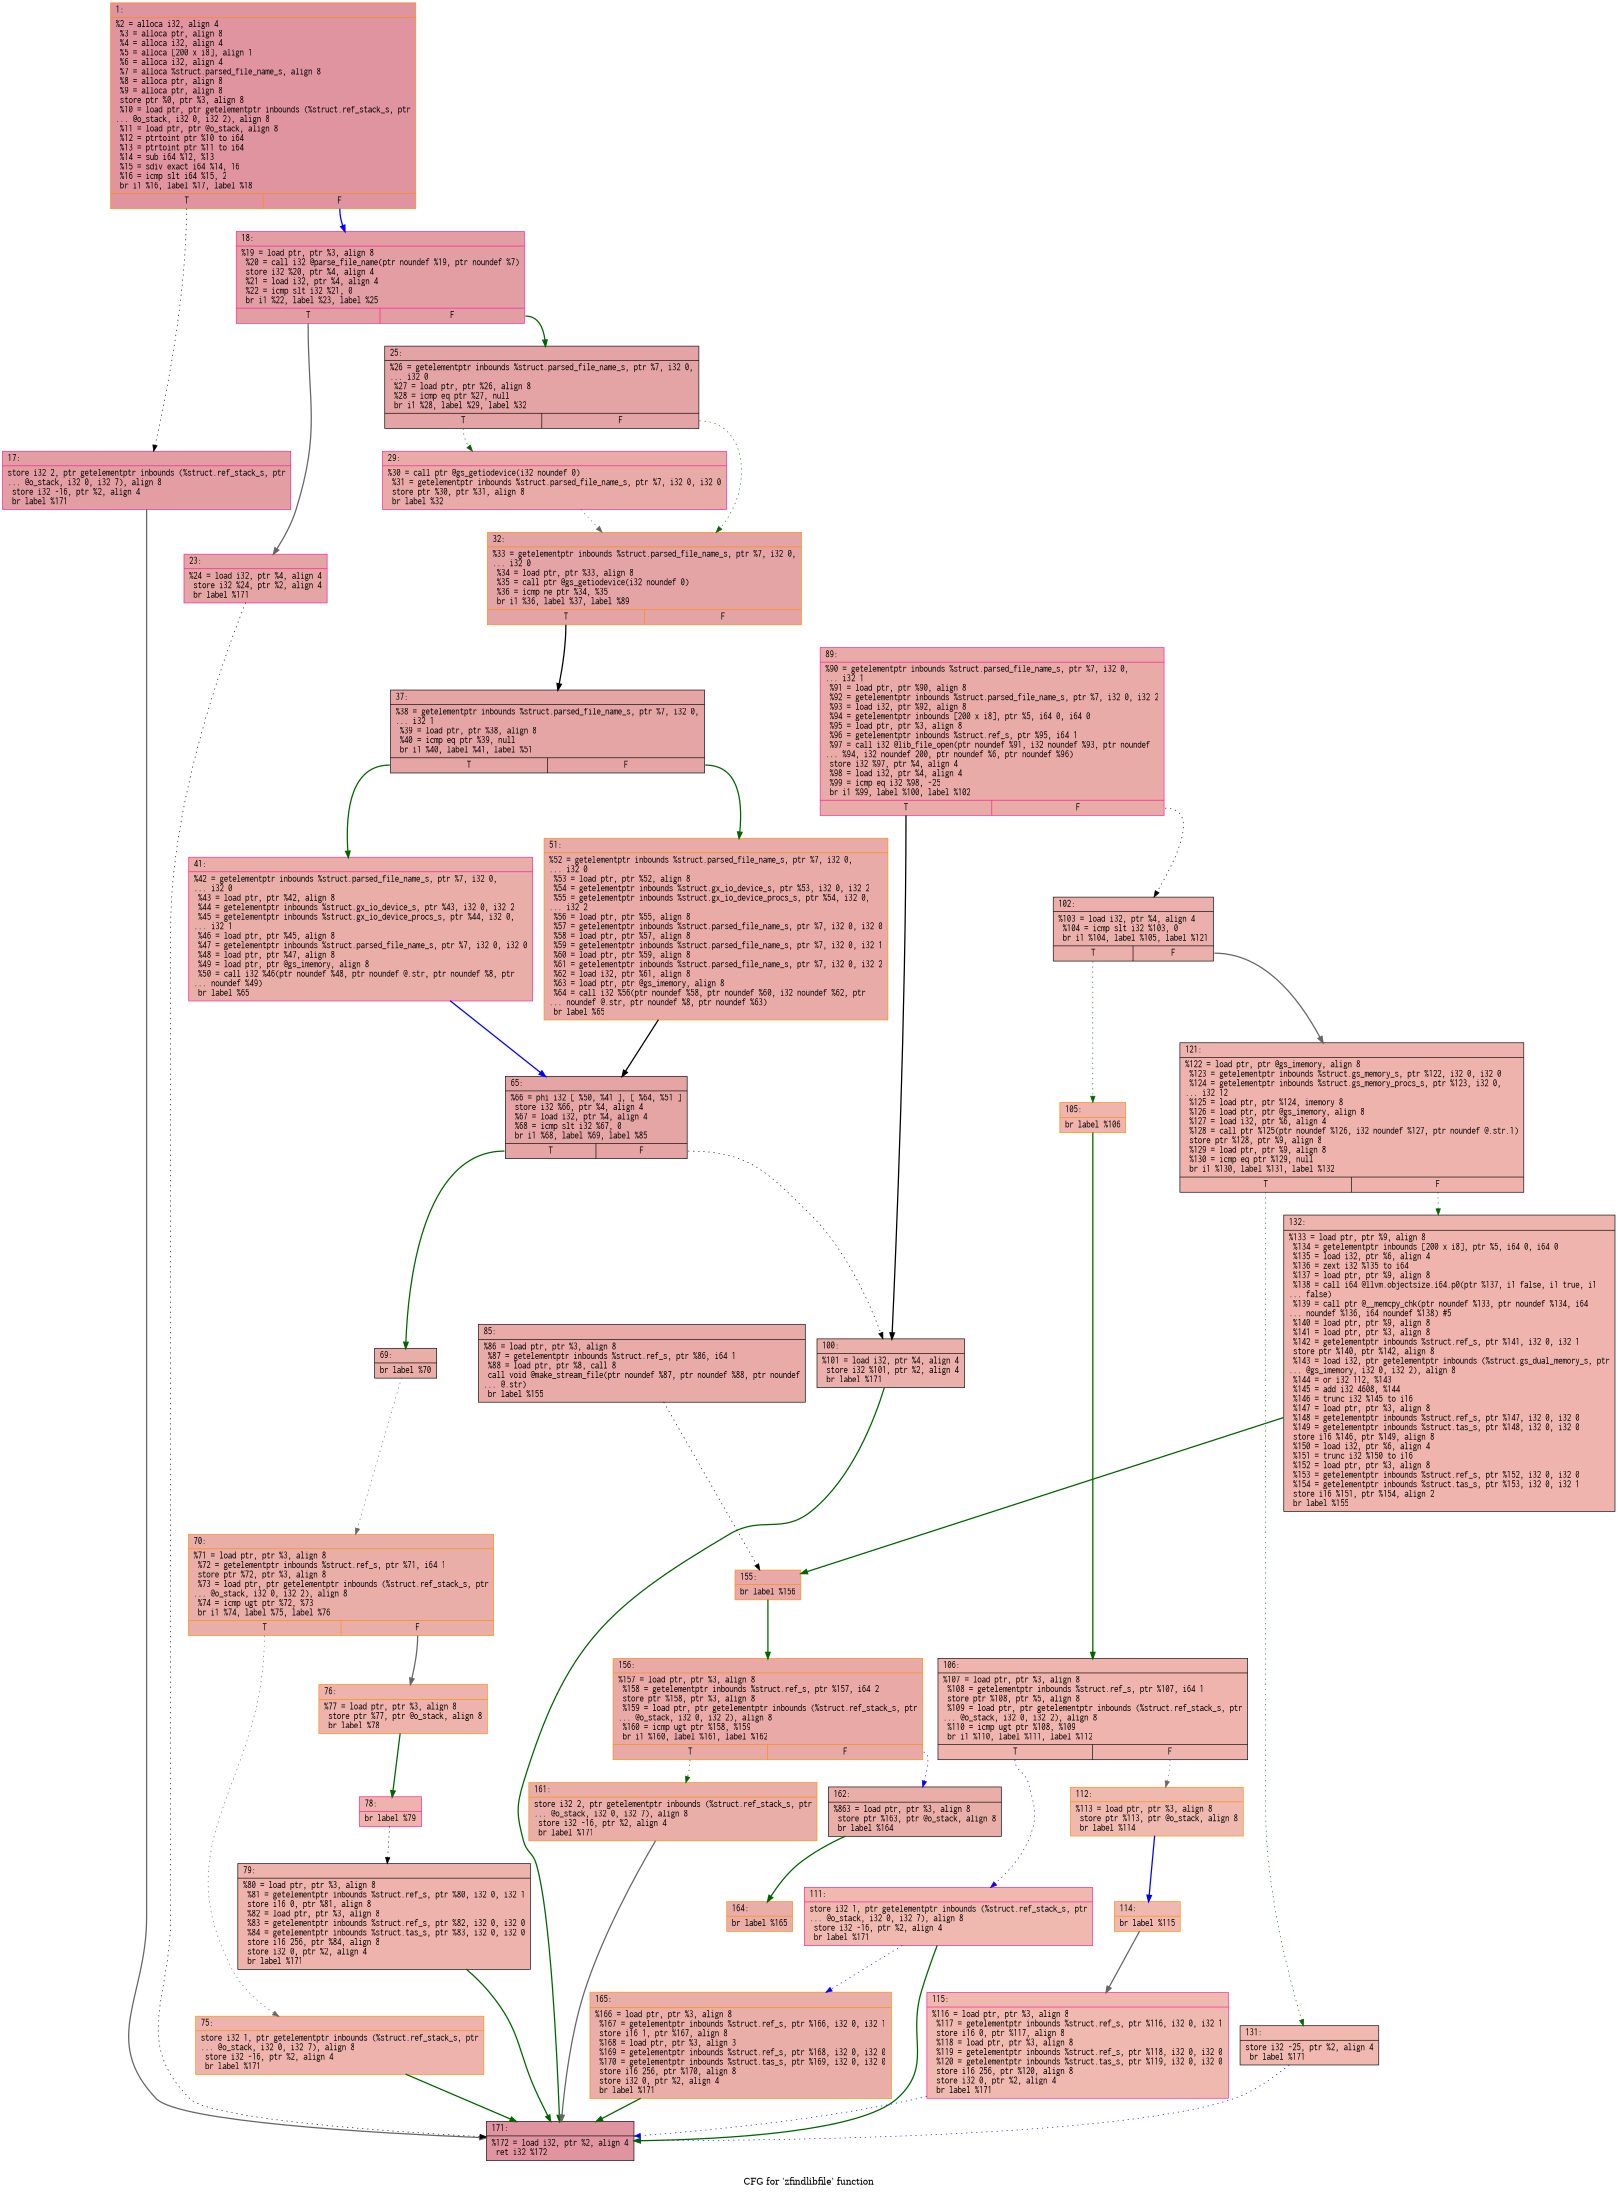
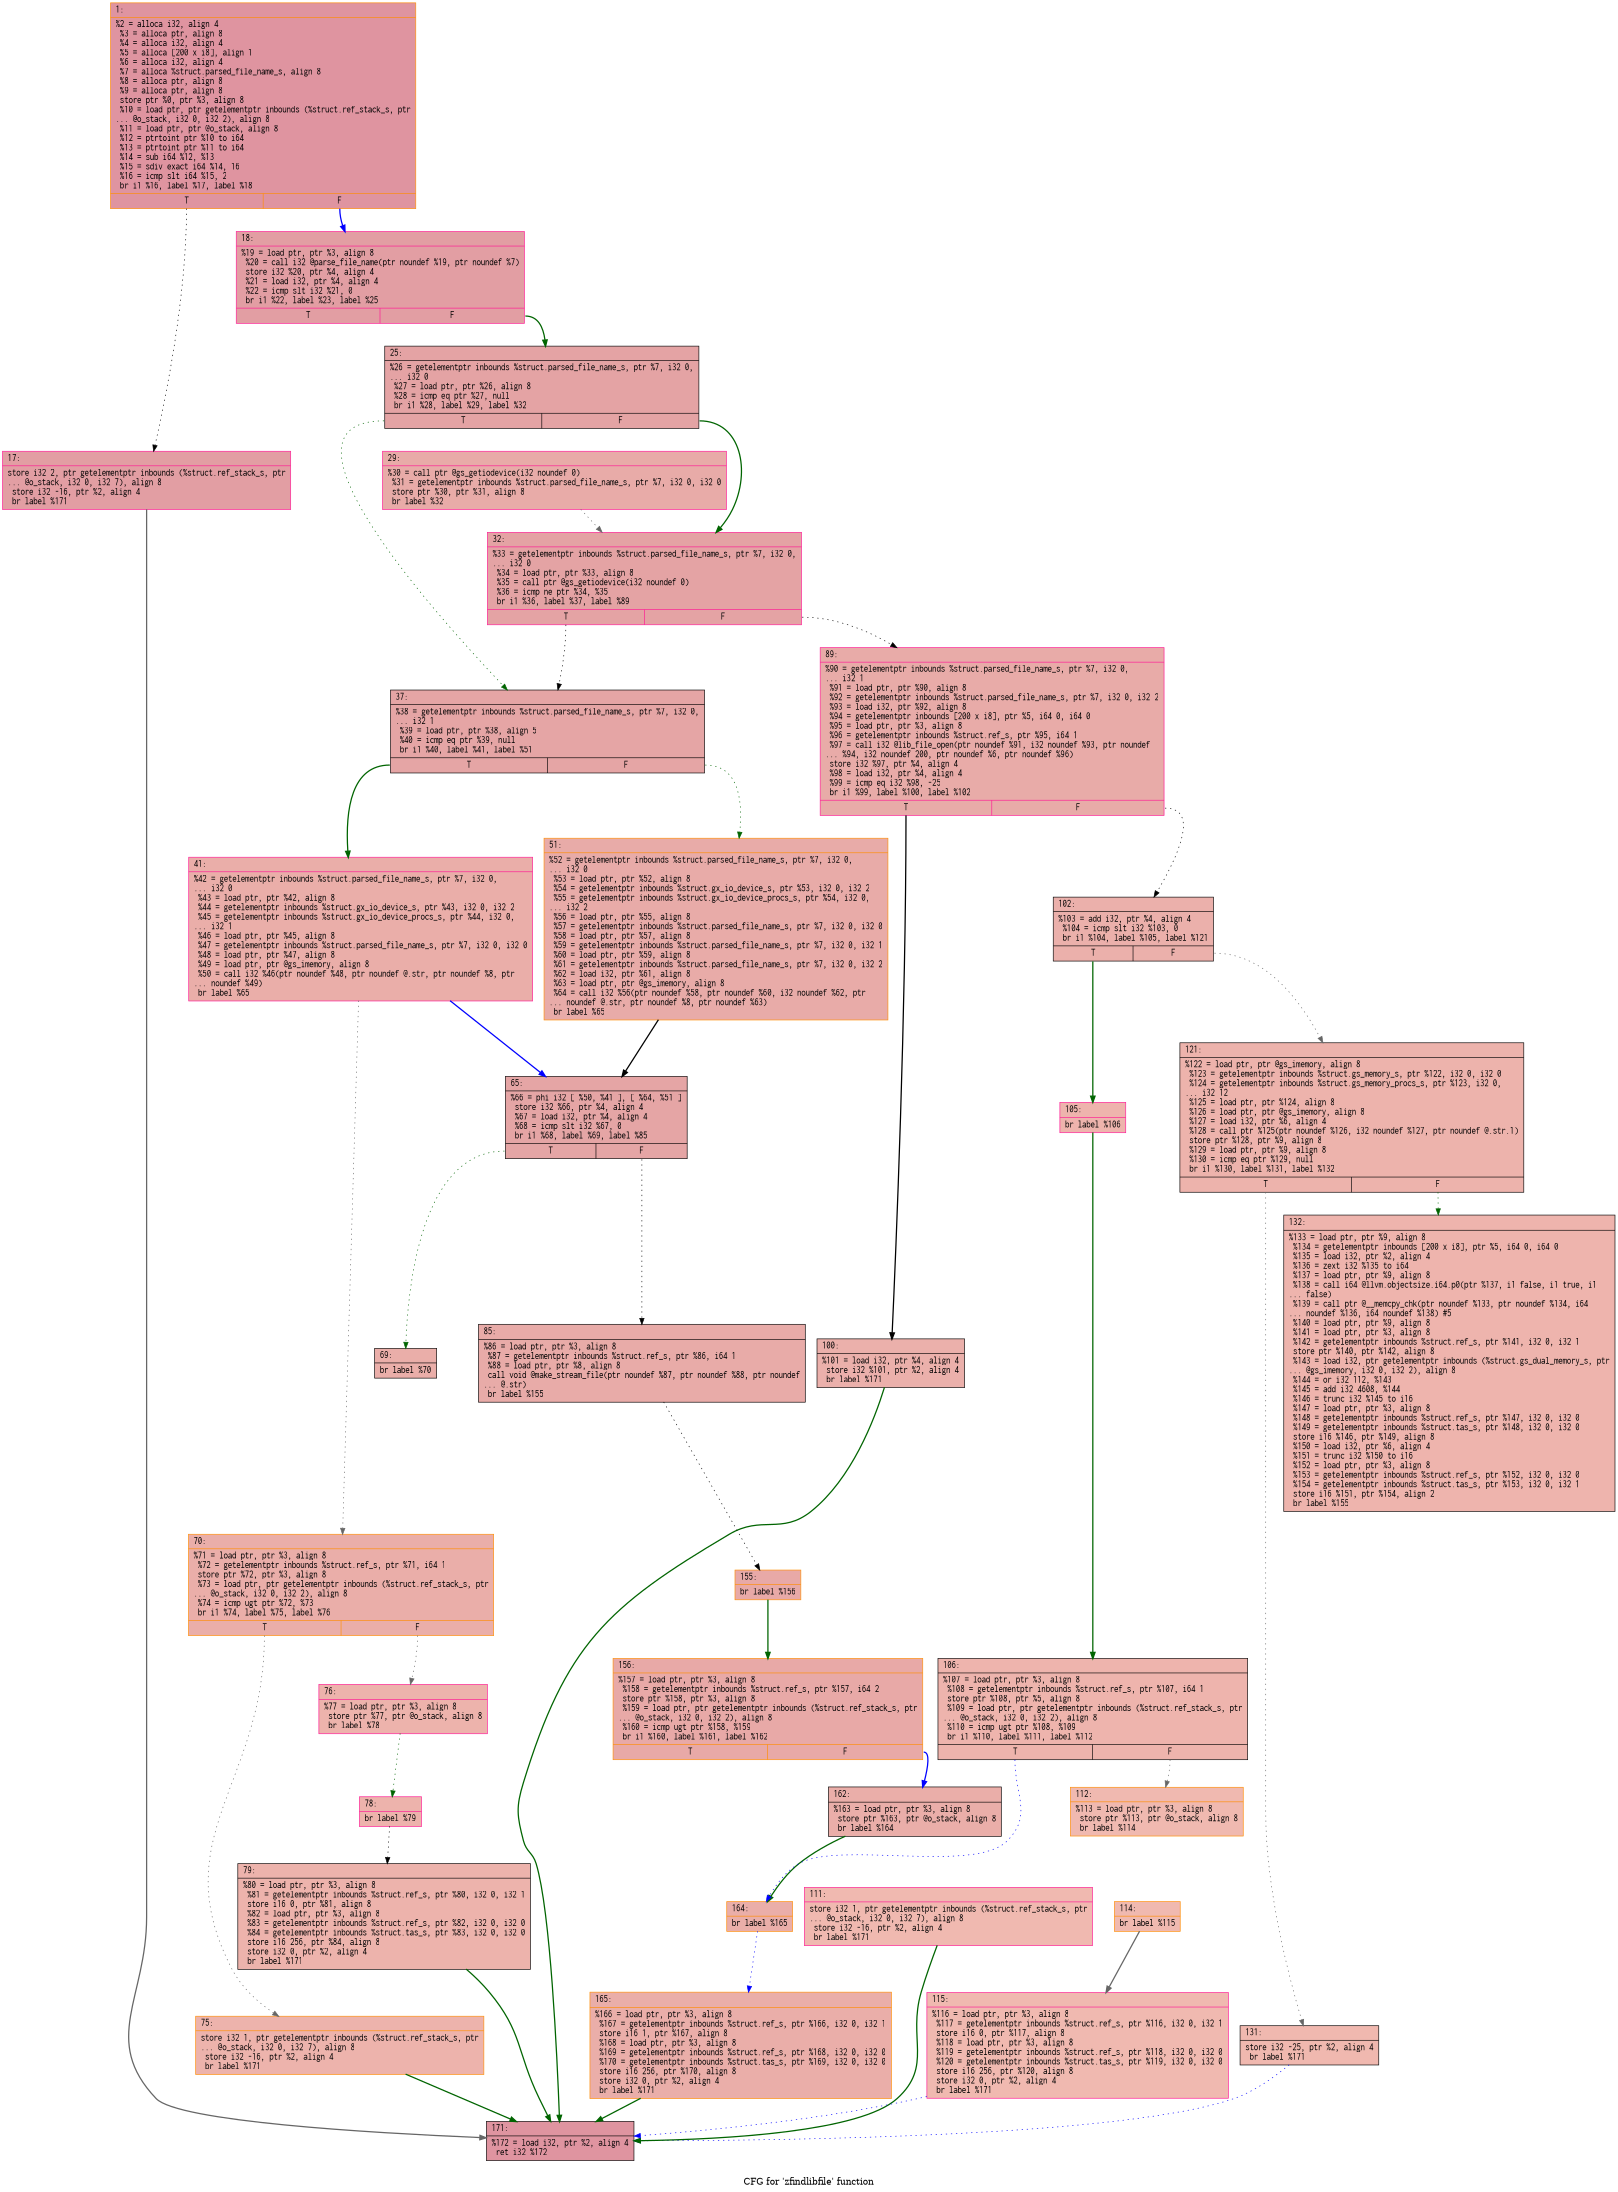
(465, 438) -> (391, 553)
(741, 465) -> (741, 465)
(256, 579) -> none
(644, 579) -> (644, 579)
none -> (849, 625)
(564, 654) -> (564, 654)
(466, 731) -> (466, 731)
(737, 789) -> (737, 789)
(1127, 919) -> (1125, 919)
(1278, 981) -> (1278, 981)
(1093, 1029) -> (1093, 1029)
(1264, 1103) -> (1260, 1103)
(1093, 1118) -> (1093, 1118)
(809, 1213) -> (642, 1239)
(425, 1226) -> (425, 1226)
(1359, 1257) -> (1359, 1257)
(550, 1366) -> (552, 1366)
(380, 1453) -> (351, 1264)
(1045, 1495) -> none
(1266, 1608) -> (1266, 1608)
(416, 1657) -> (416, 1657)
(403, 1709) -> (403, 1709)
(397, 1762) -> (397, 1762)
(928, 1766) -> (928, 1766)
(902, 1809) -> (902, 1809)
(673, 1812) -> none
(1033, 1825) -> (925, 1856)
(1152, 1866) -> none
(867, 1967) -> (754, 1959)
(666, 2043) -> (666, 2043)
